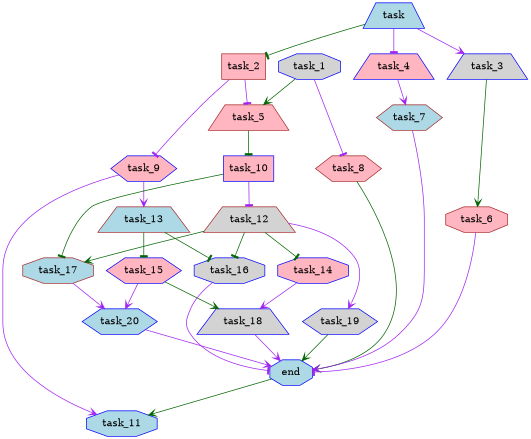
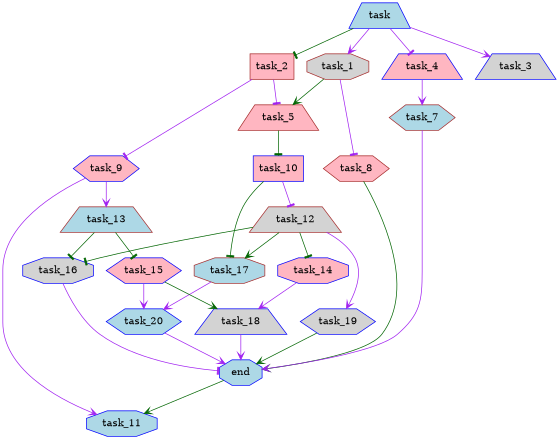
none -> (361, 38)
(310, 67) -> (338, 67)
(477, 220) -> none
